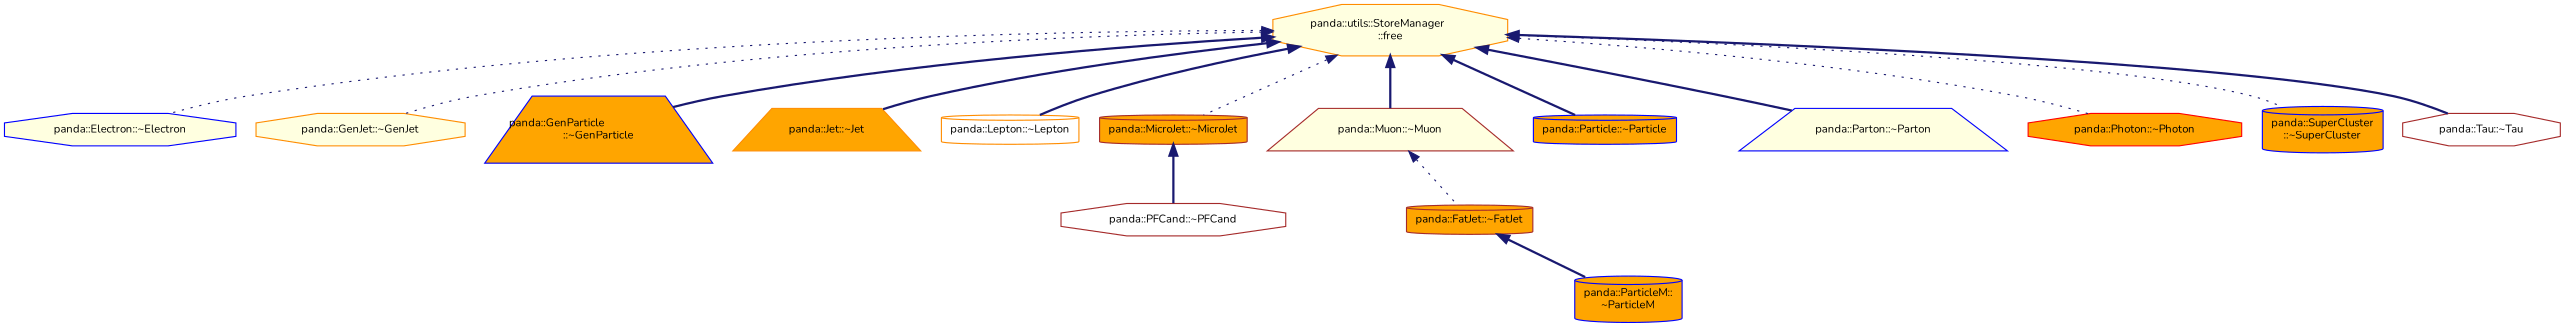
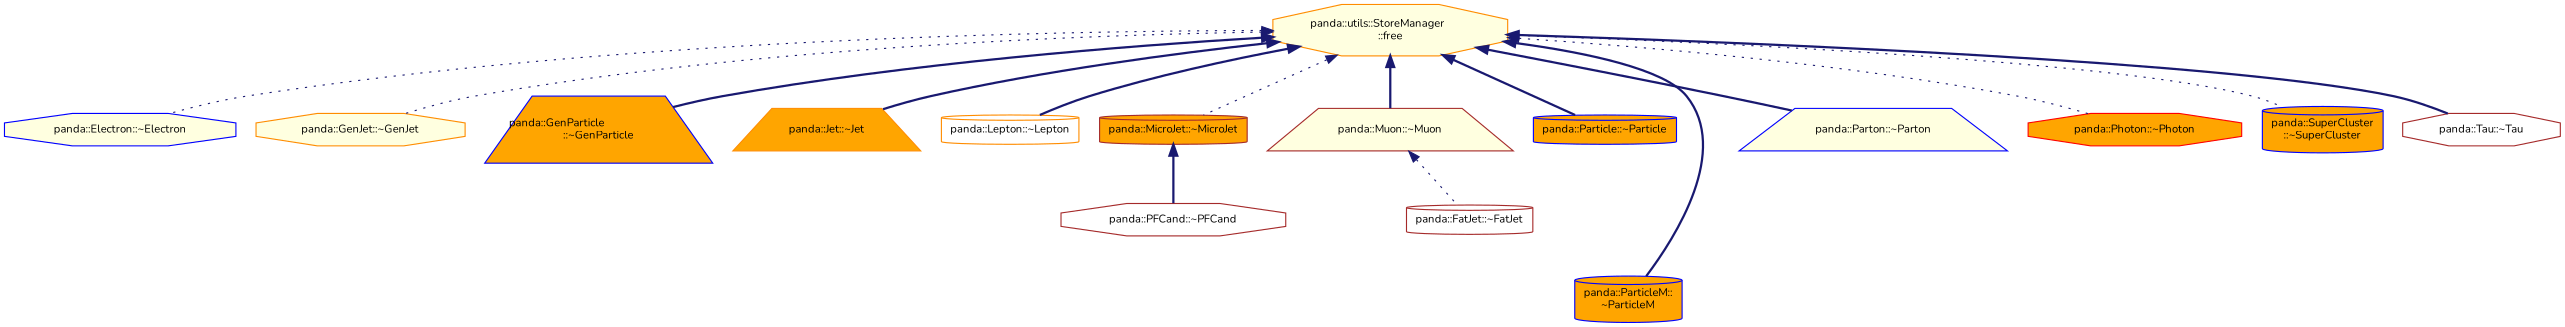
(1470, 220) -> (1470, 220)
(1547, 258) -> (1690, 103)
